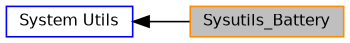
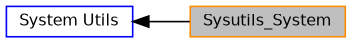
(267, 22) -> (268, 22)
